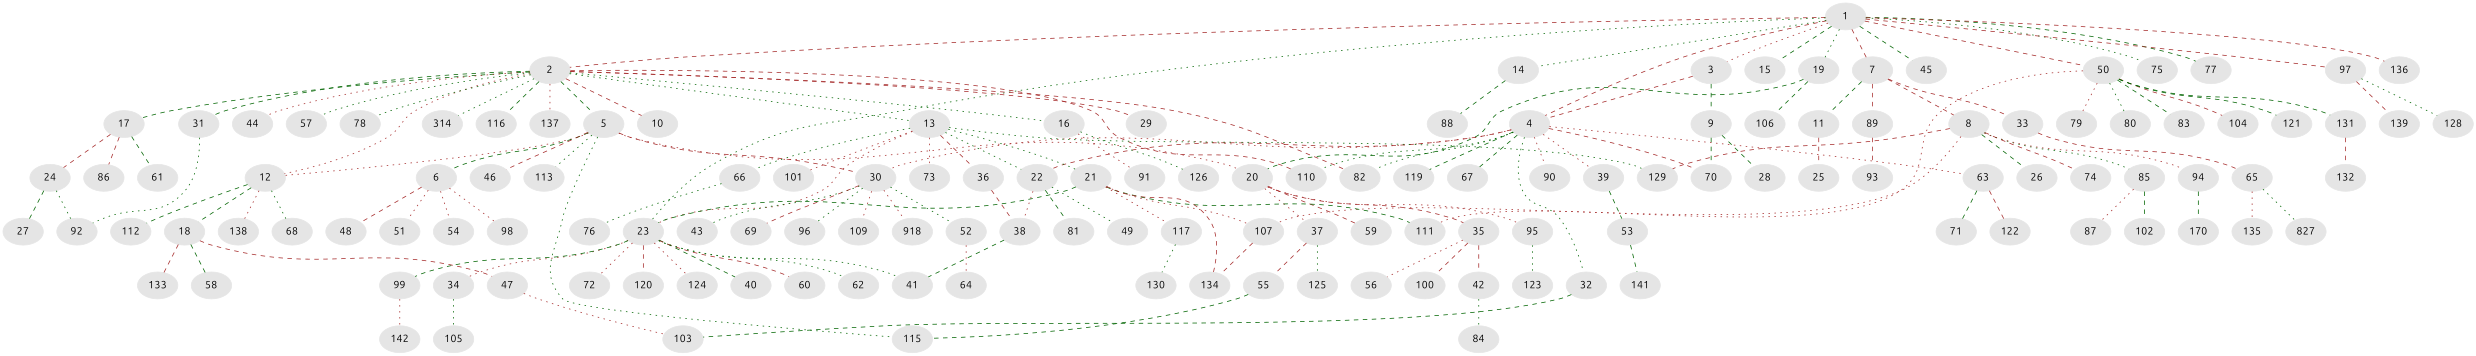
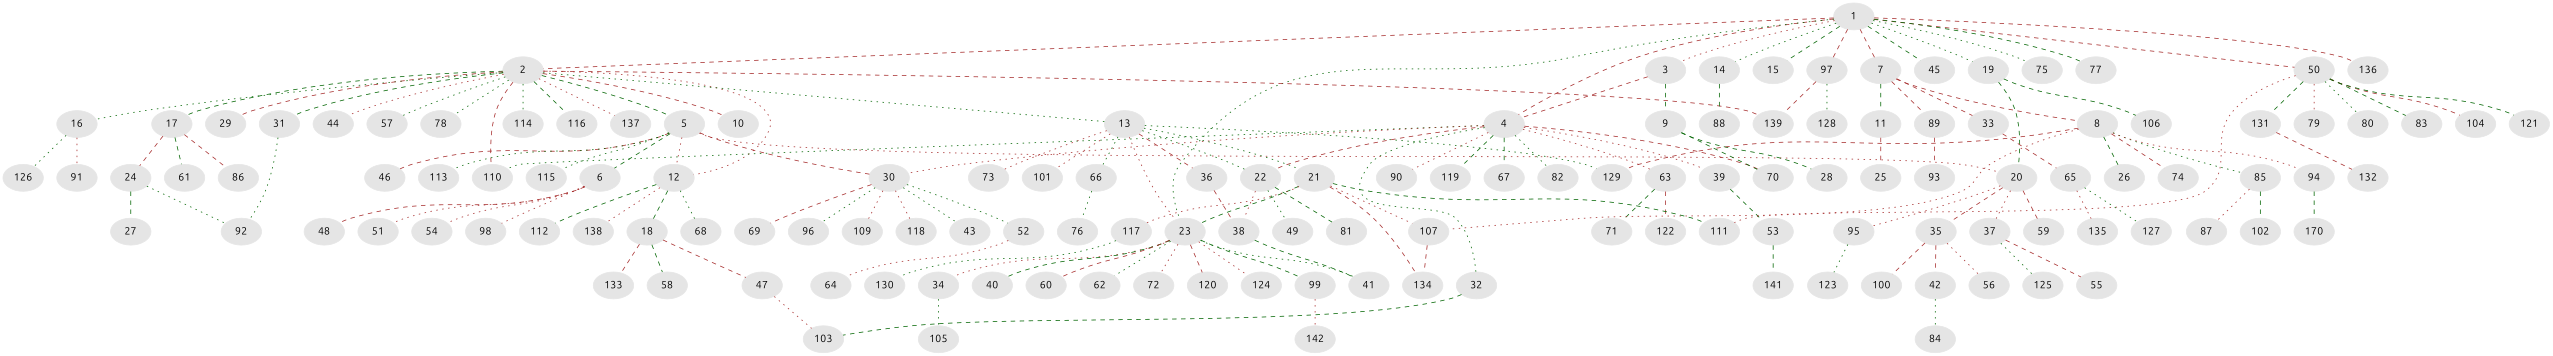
(1080, 99) -> (1152, 80)
(442, 124) -> (523, 124)
(912, 232) -> (916, 232)
(2306, 232) -> (2151, 232)
(1076, 329) -> none
